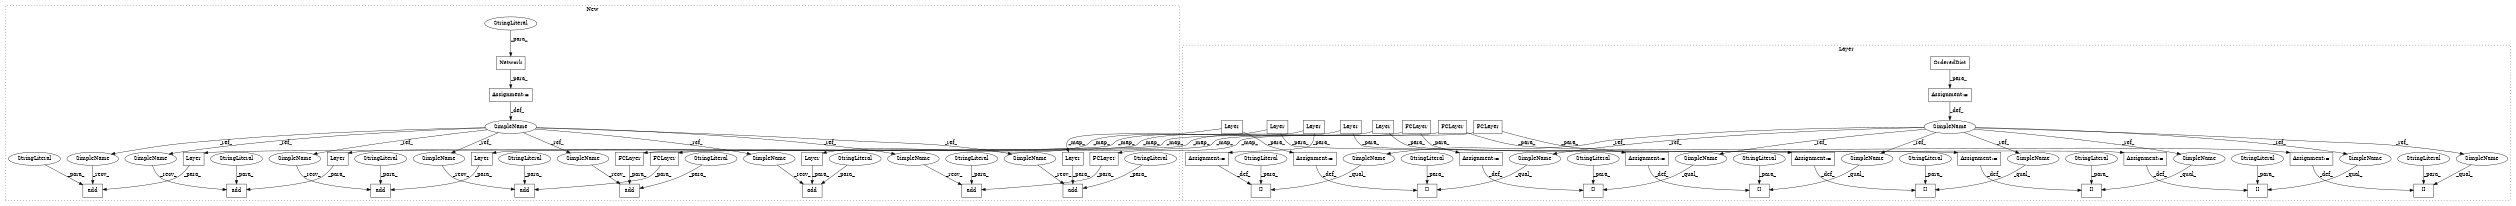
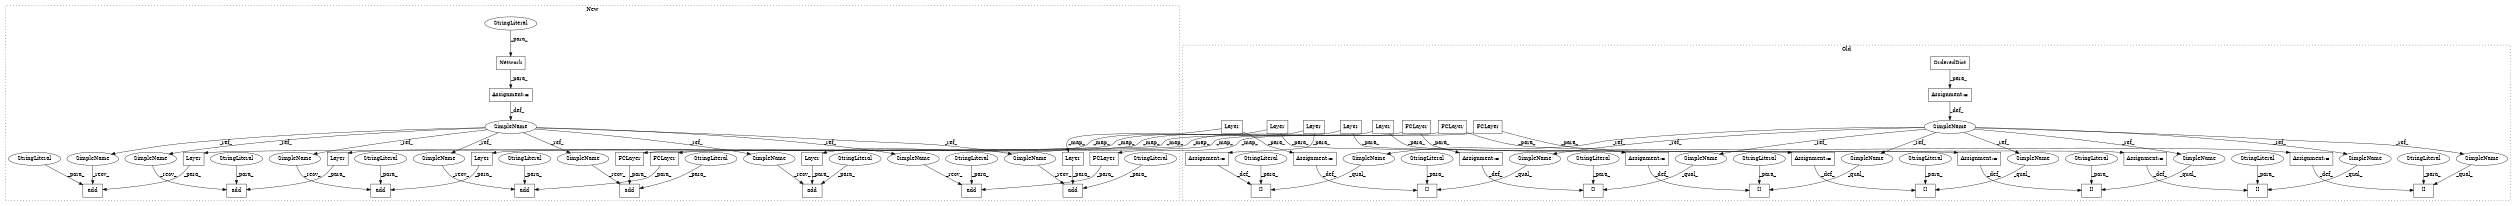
(1847, 49) -> (1847, 49)
